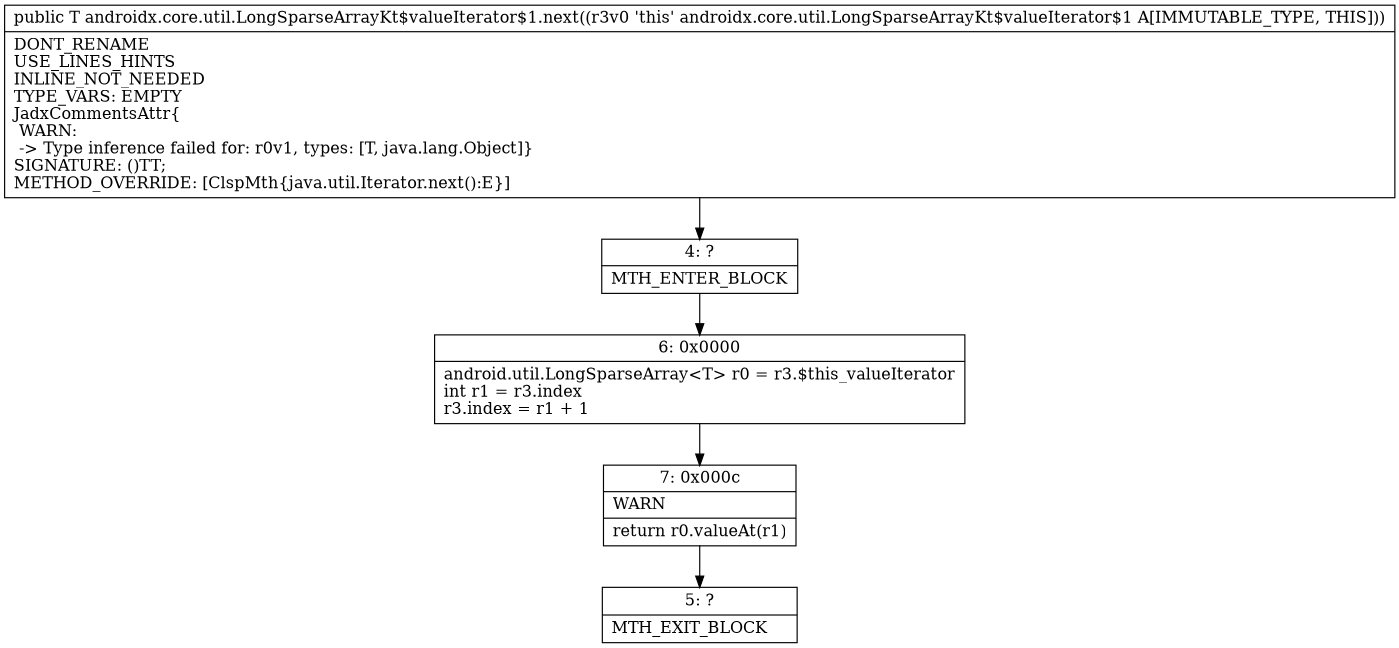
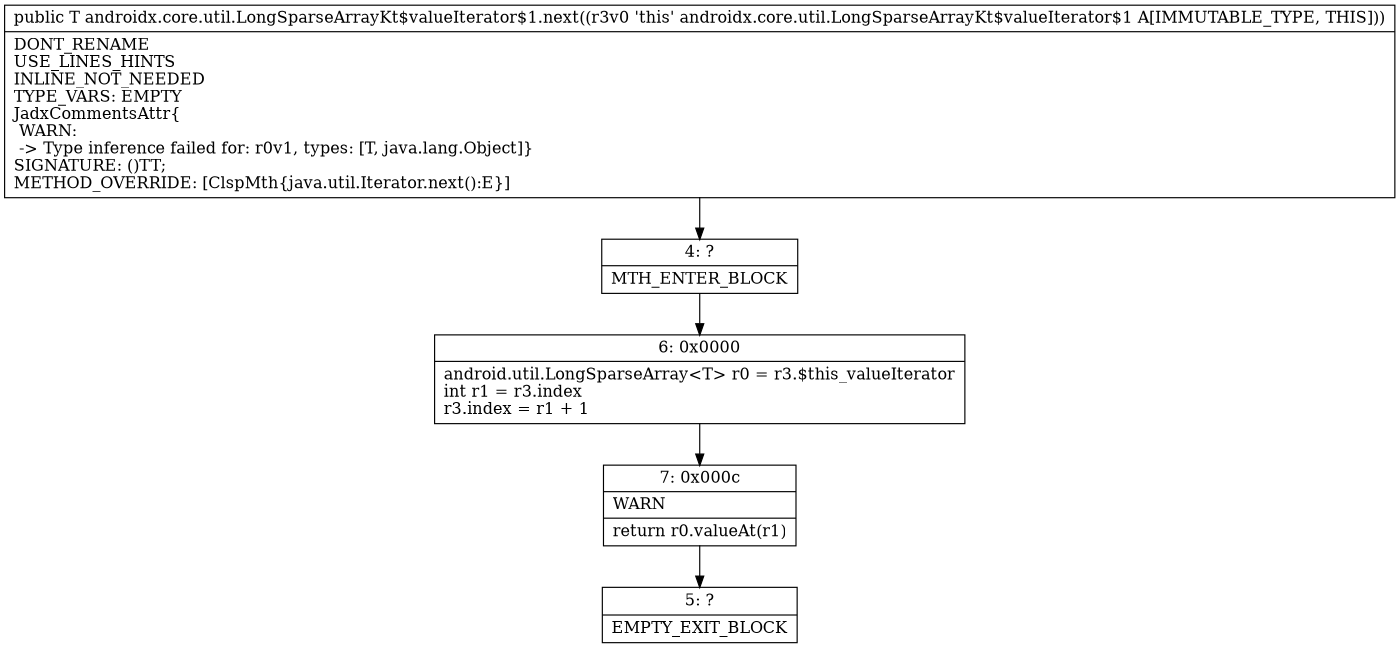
(690, 628) -> (700, 628)
